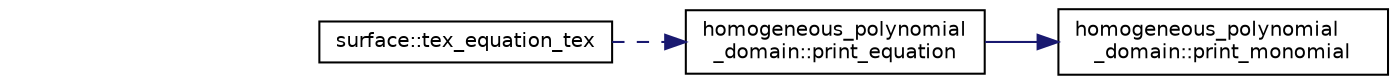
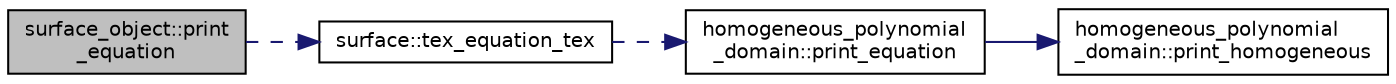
none -> (127, 42)
(1223, 42) -> (1223, 42)
